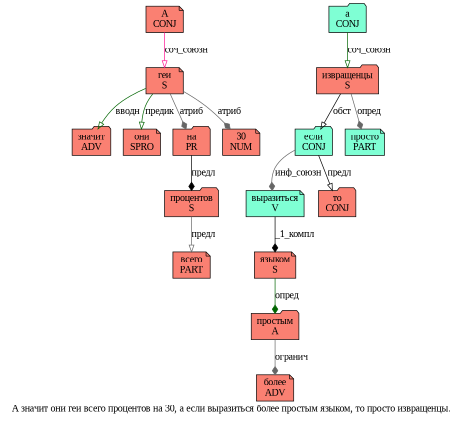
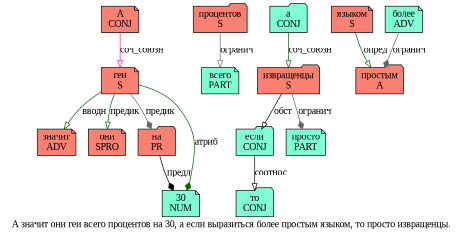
(205, 106) -> (188, 121)
(192, 111) -> (160, 111)
(369, 111) -> (315, 111)
(91, 142) -> (57, 142)
(241, 142) -> (181, 204)
(192, 169) -> (164, 169)
(339, 173) -> (271, 173)
(275, 204) -> none
(337, 204) -> (255, 204)
(203, 234) -> (237, 50)
(192, 265) -> (220, 81)
(275, 292) -> (360, 47)
(275, 353) -> (393, 46)
(275, 388) -> (404, 19)
